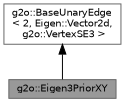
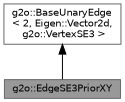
(62, 89) -> (62, 89)
